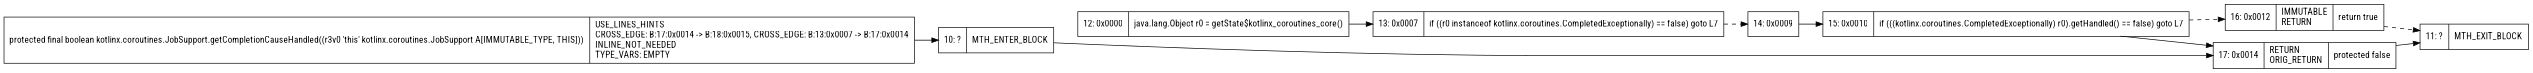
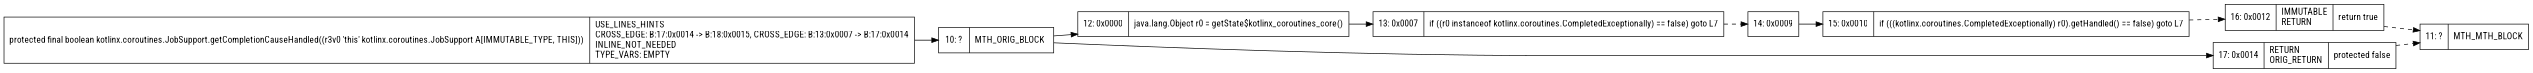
none -> (1062, 35)
(2488, 36) -> (2488, 36)
(1010, 40) -> (1010, 40)
(2163, 41) -> none
(2405, 44) -> (2405, 44)
